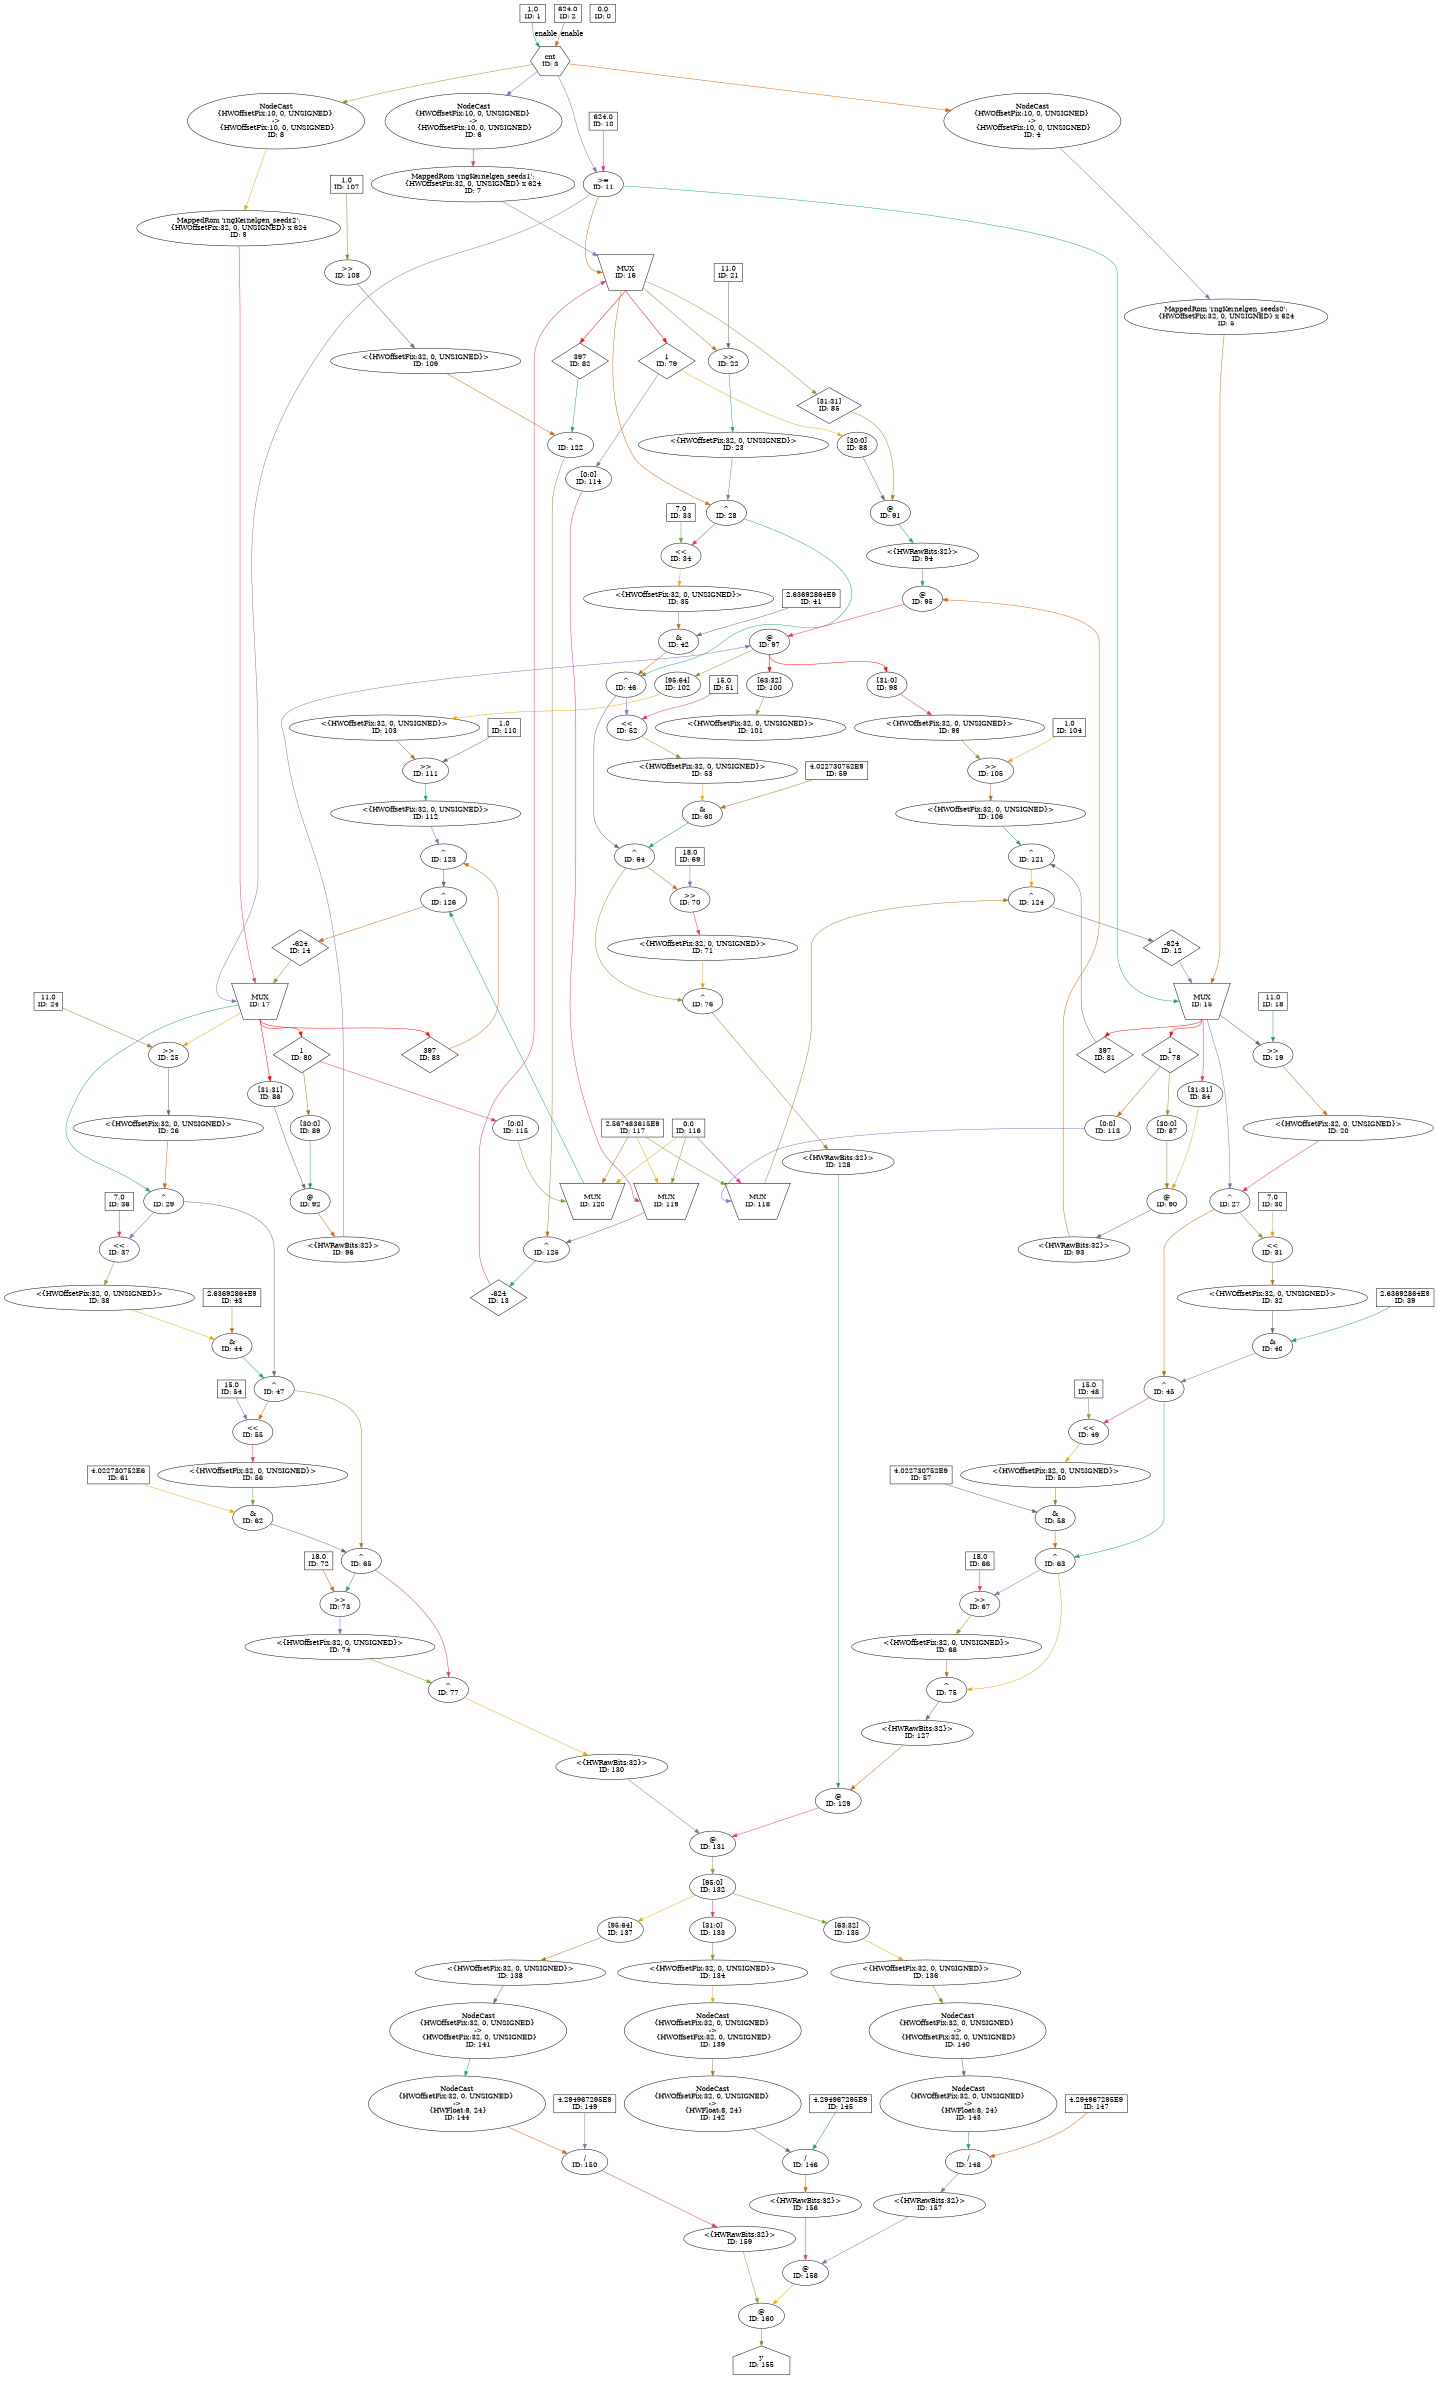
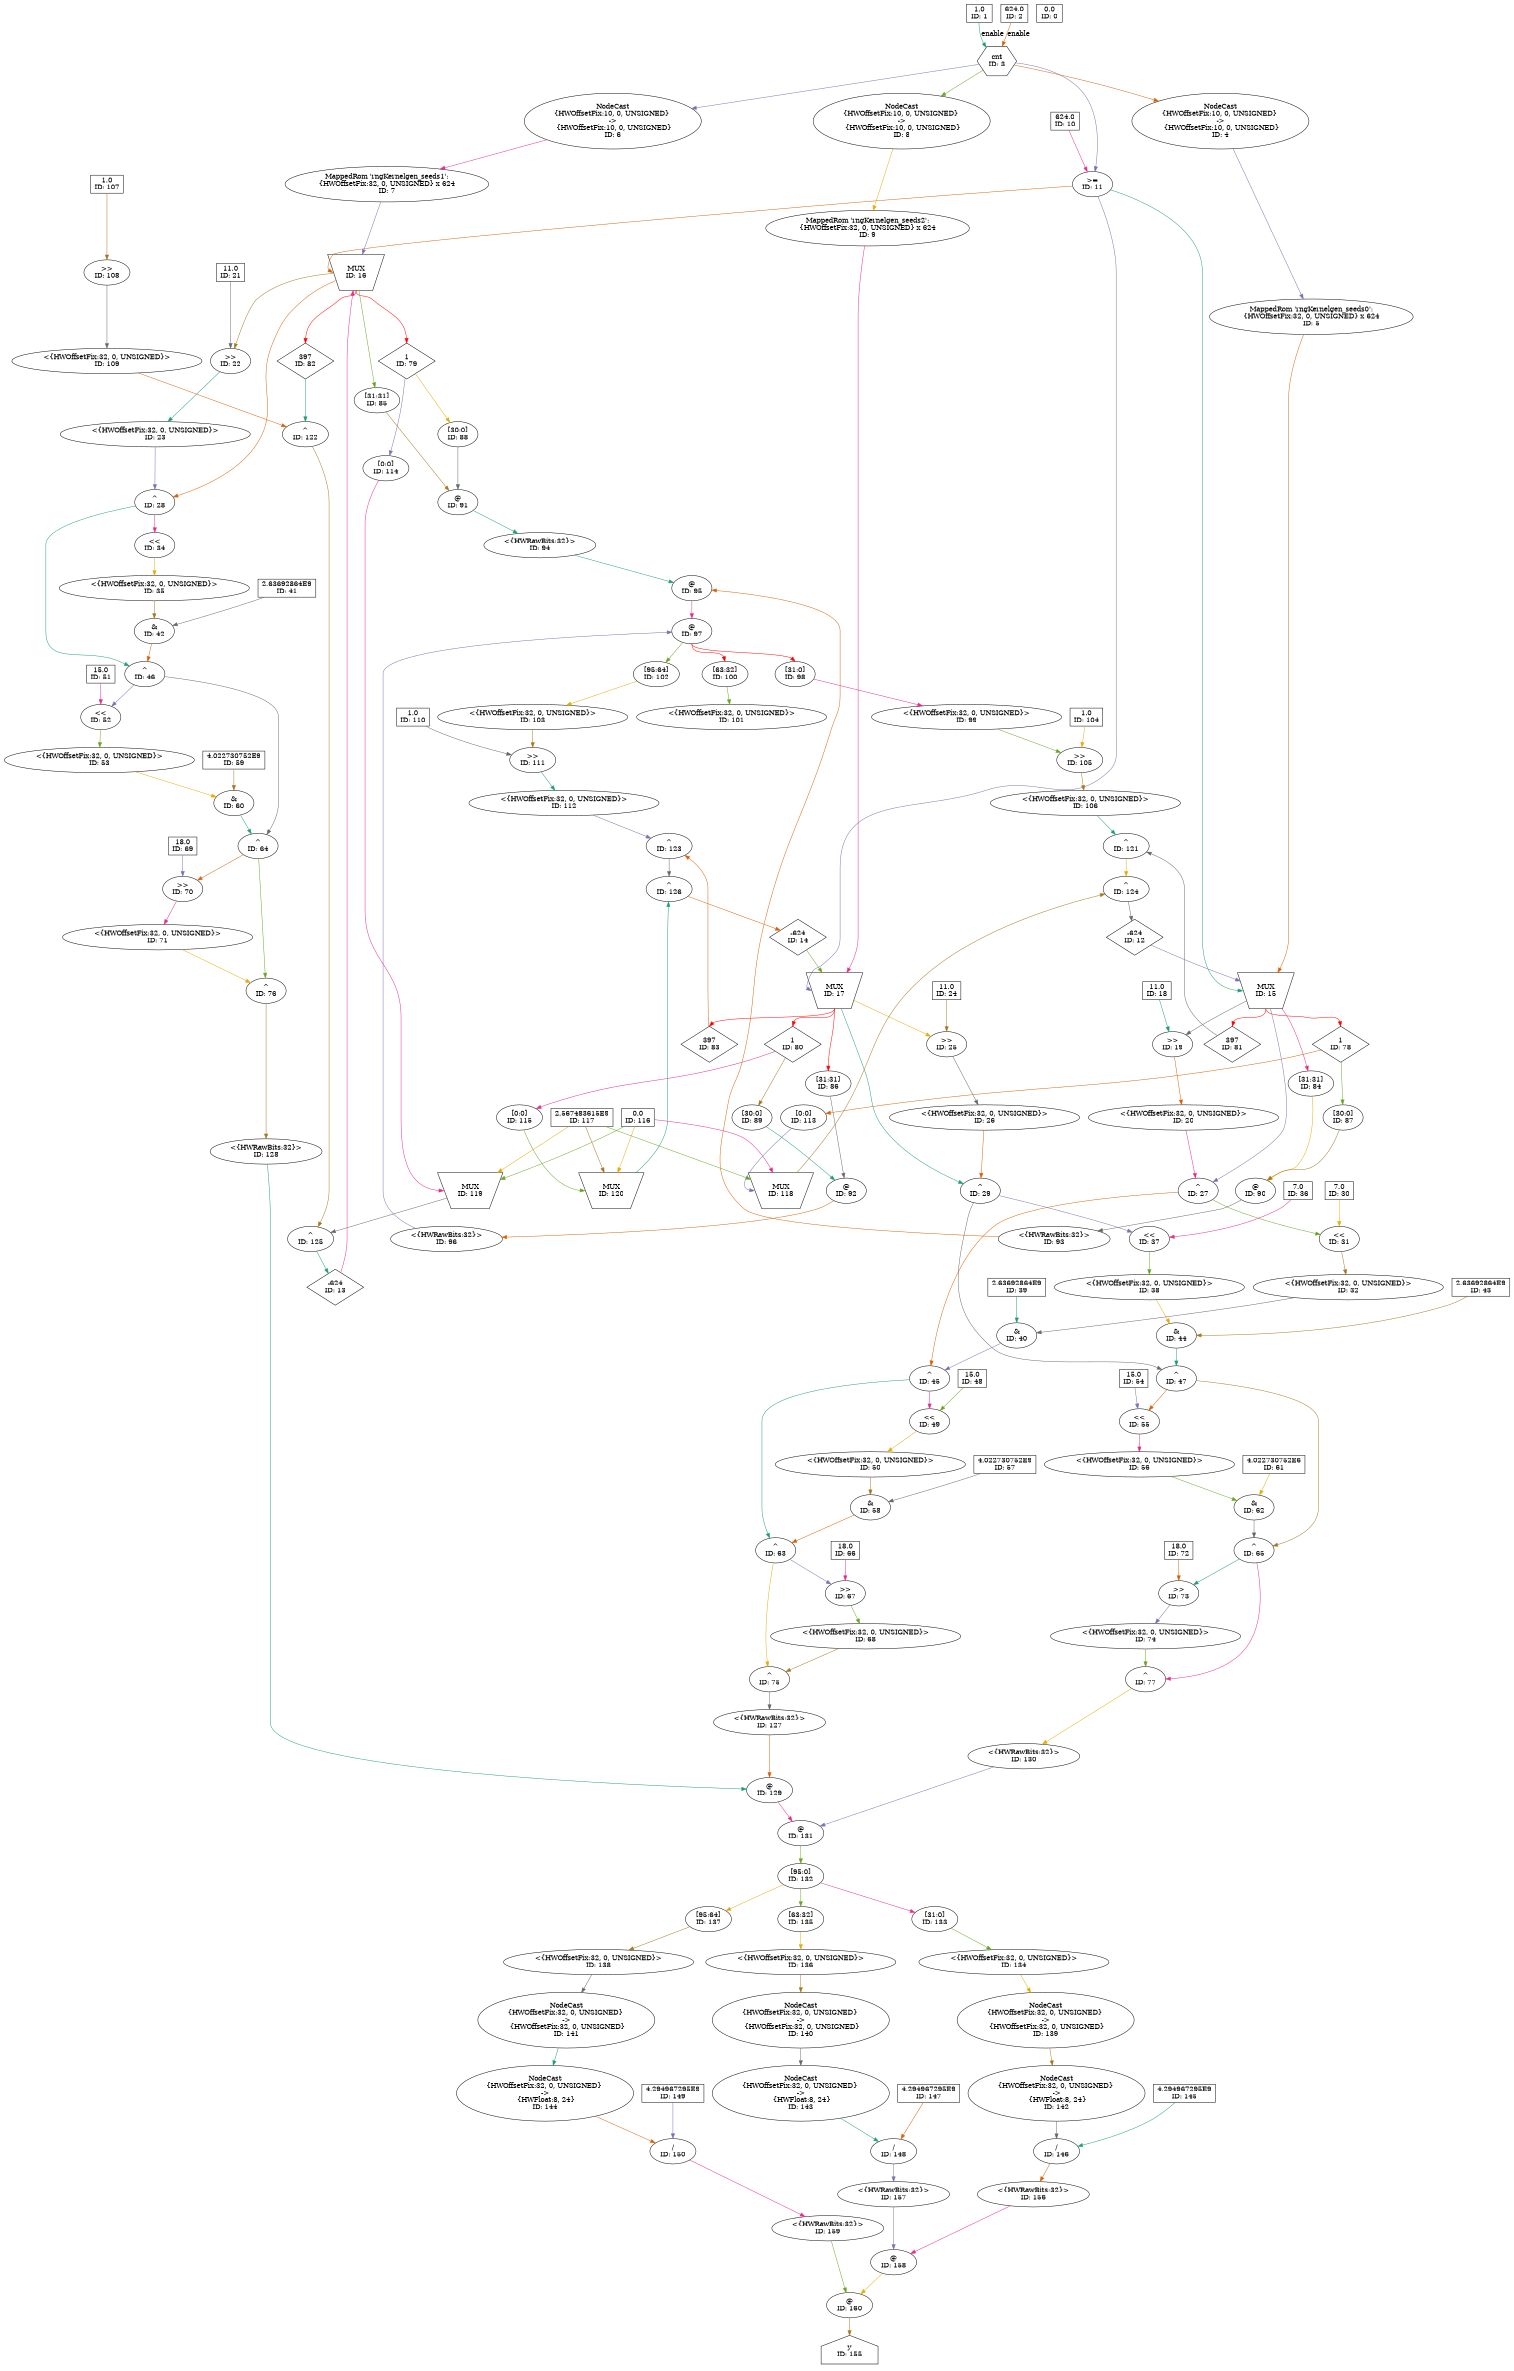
(829, 406) -> (377, 400)
(681, 513) -> none
